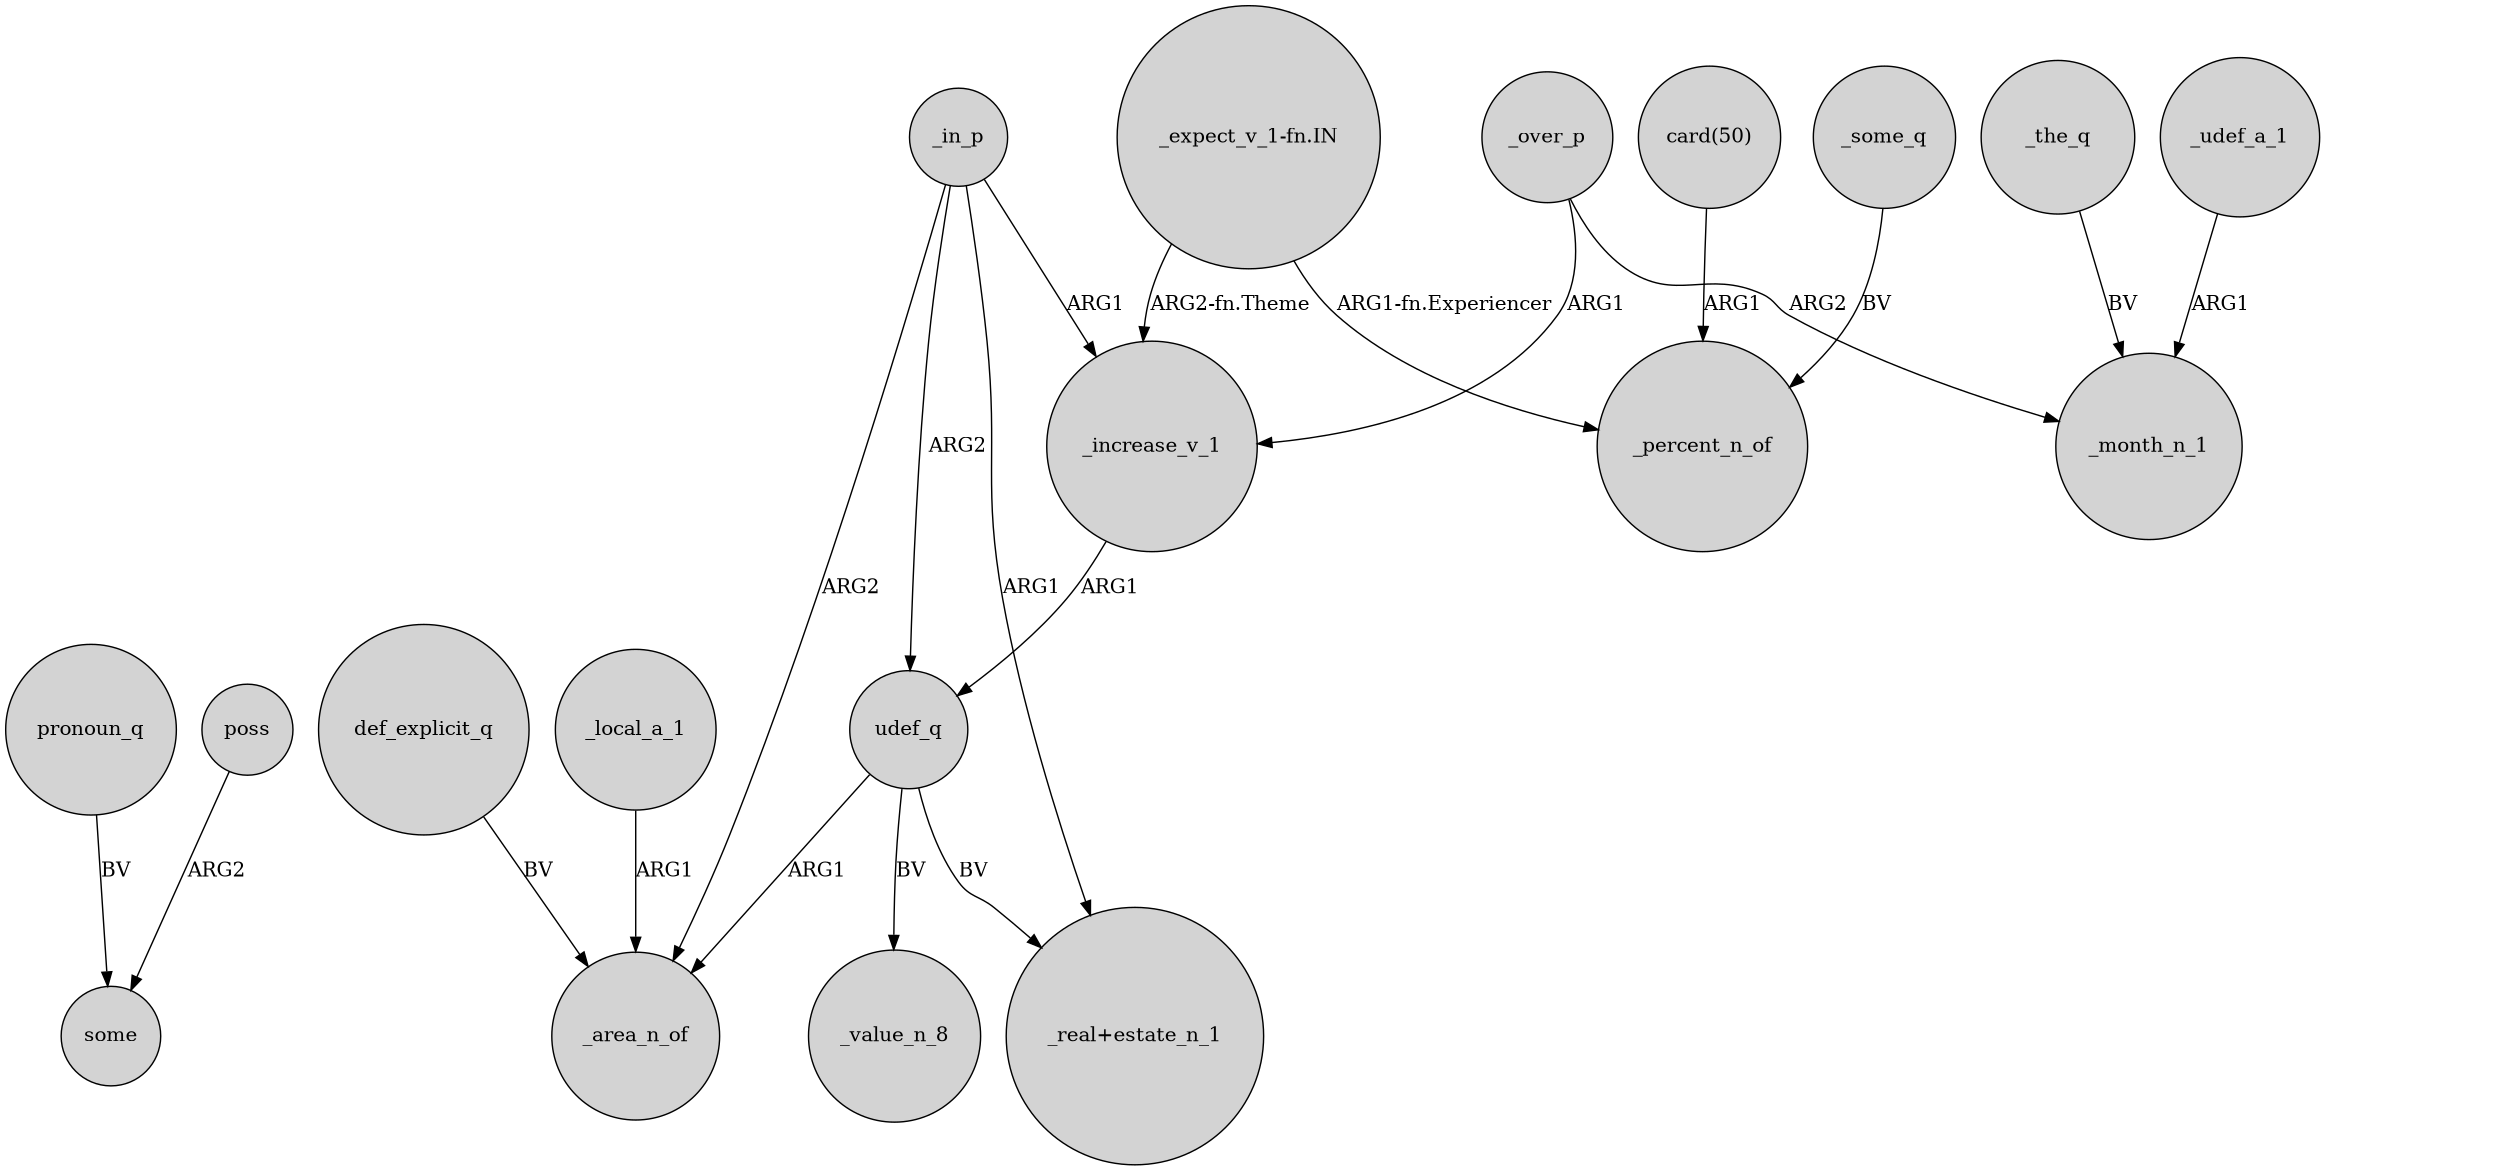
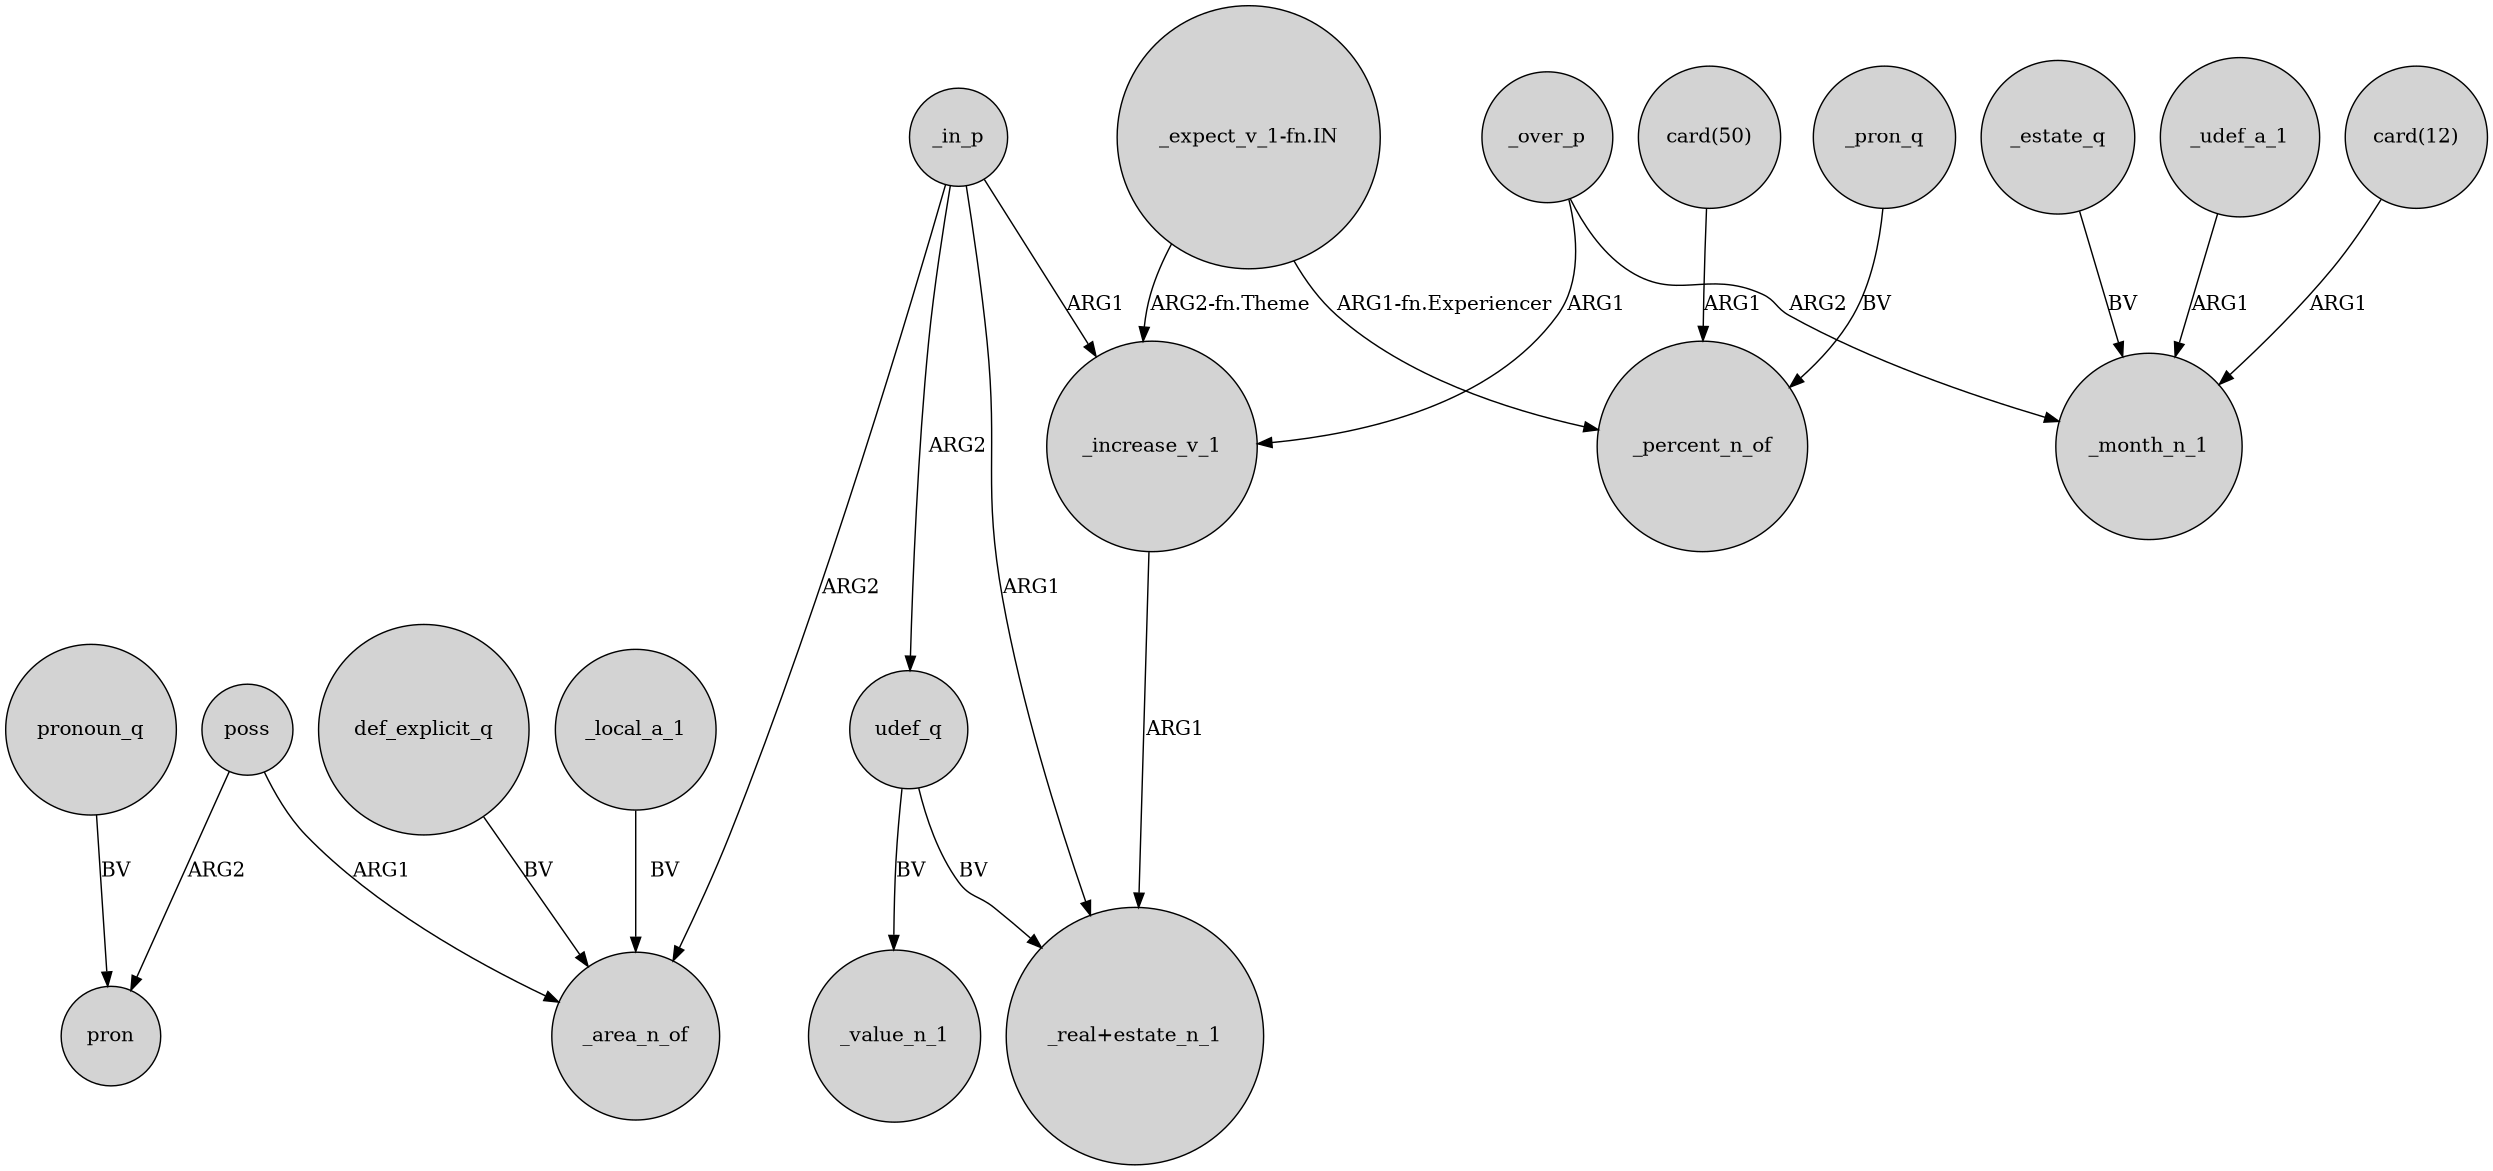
(1884, 137) -> (1884, 137)
(2058, 137) -> (2058, 137)
none -> (2416, 137)
(1046, 622) -> (1144, 722)
(785, 868) -> (387, 904)
(665, 871) -> (665, 871)
(111, 1036) -> (111, 1036)
(895, 1036) -> (895, 1036)
